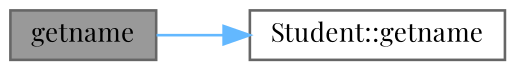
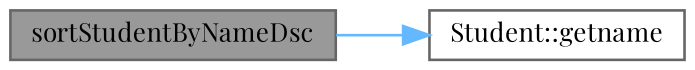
(83, 35) -> (173, 35)
